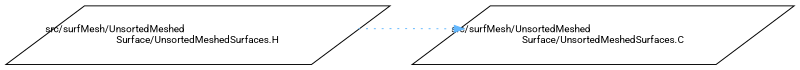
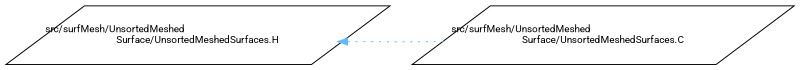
(404, 29) -> (398, 42)
